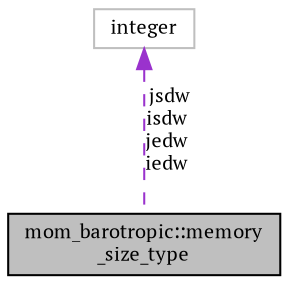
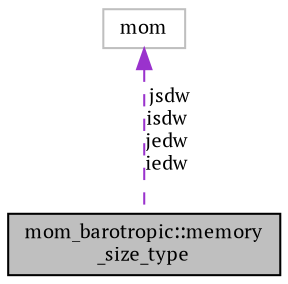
(144, 29) -> (144, 29)
